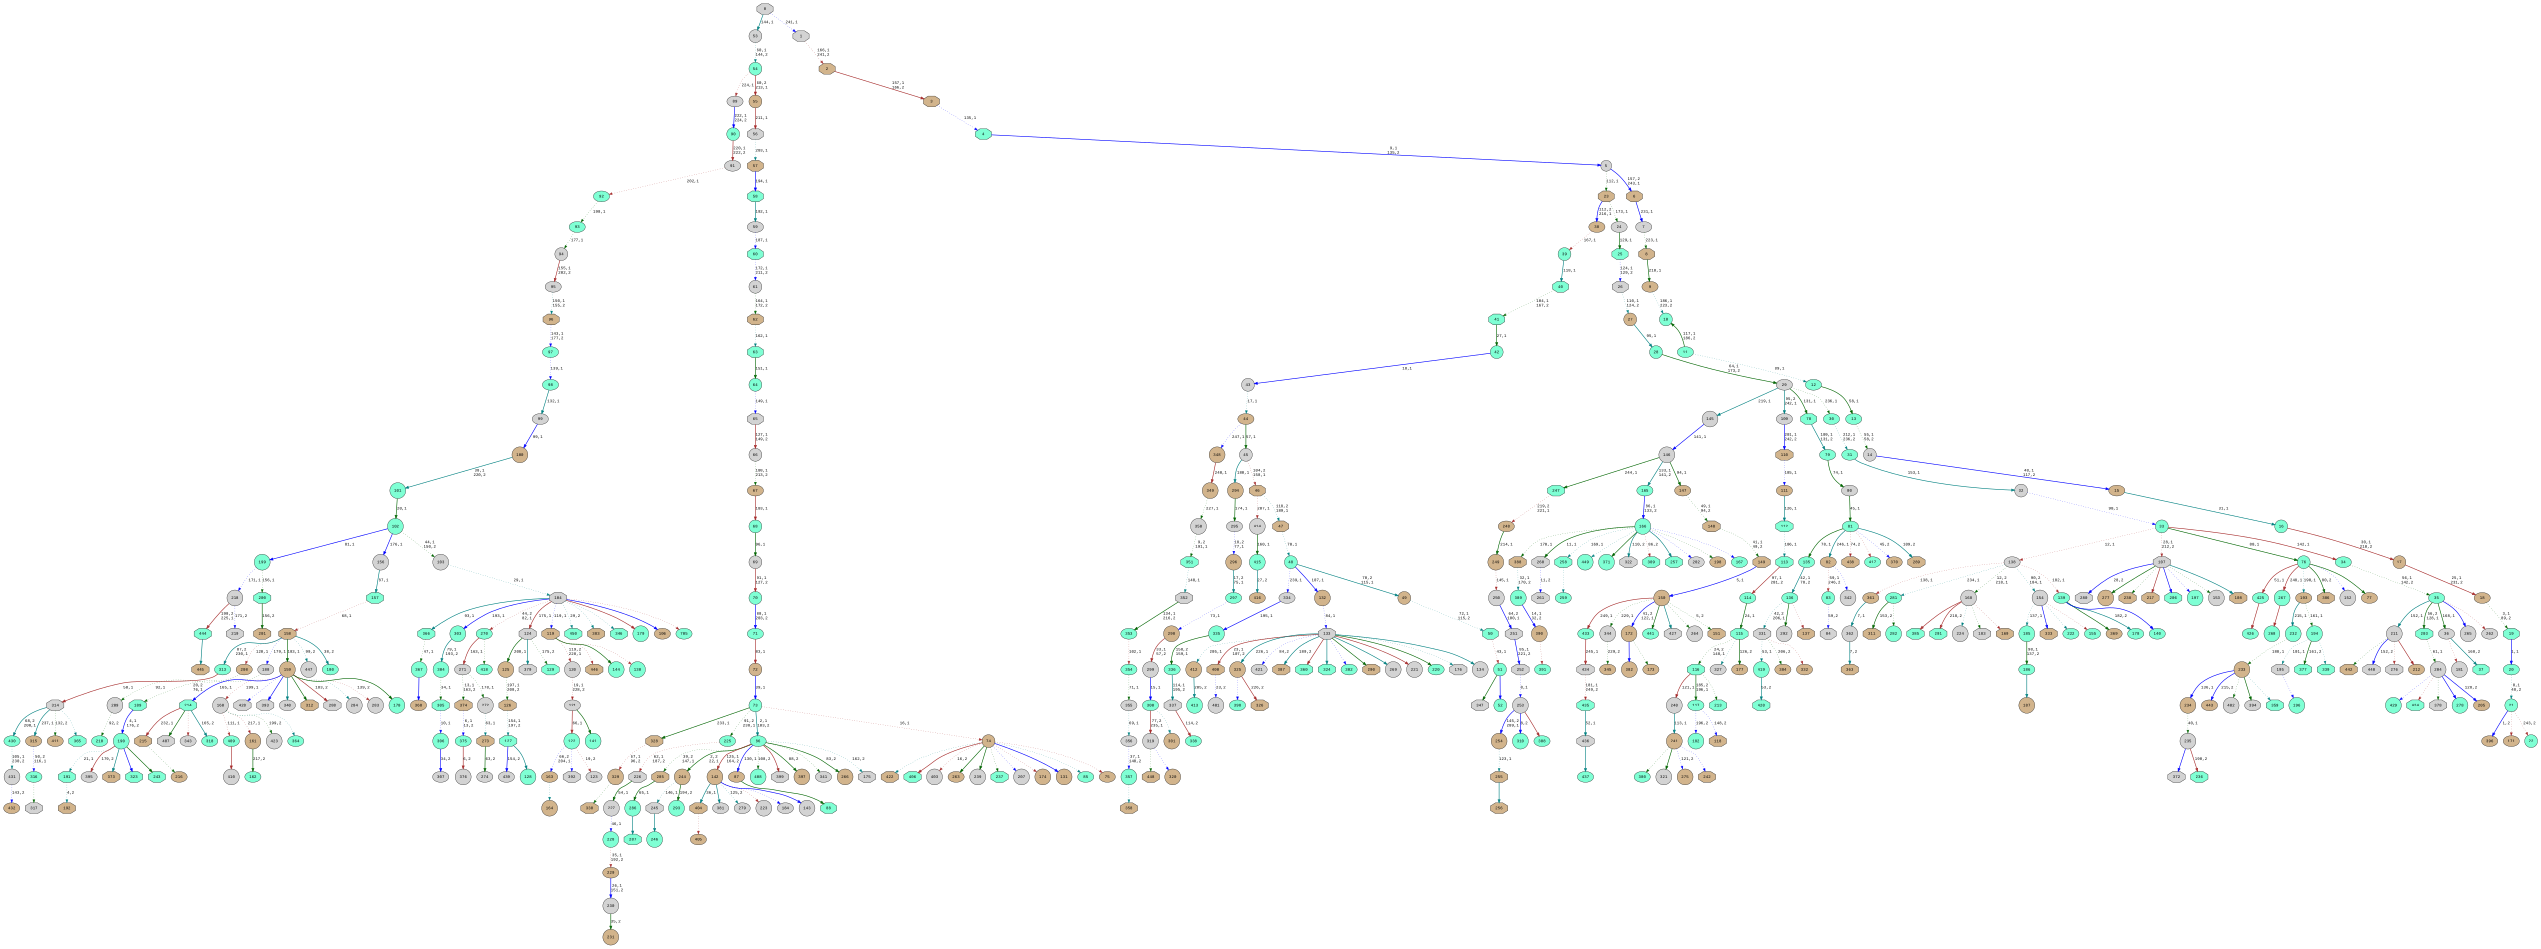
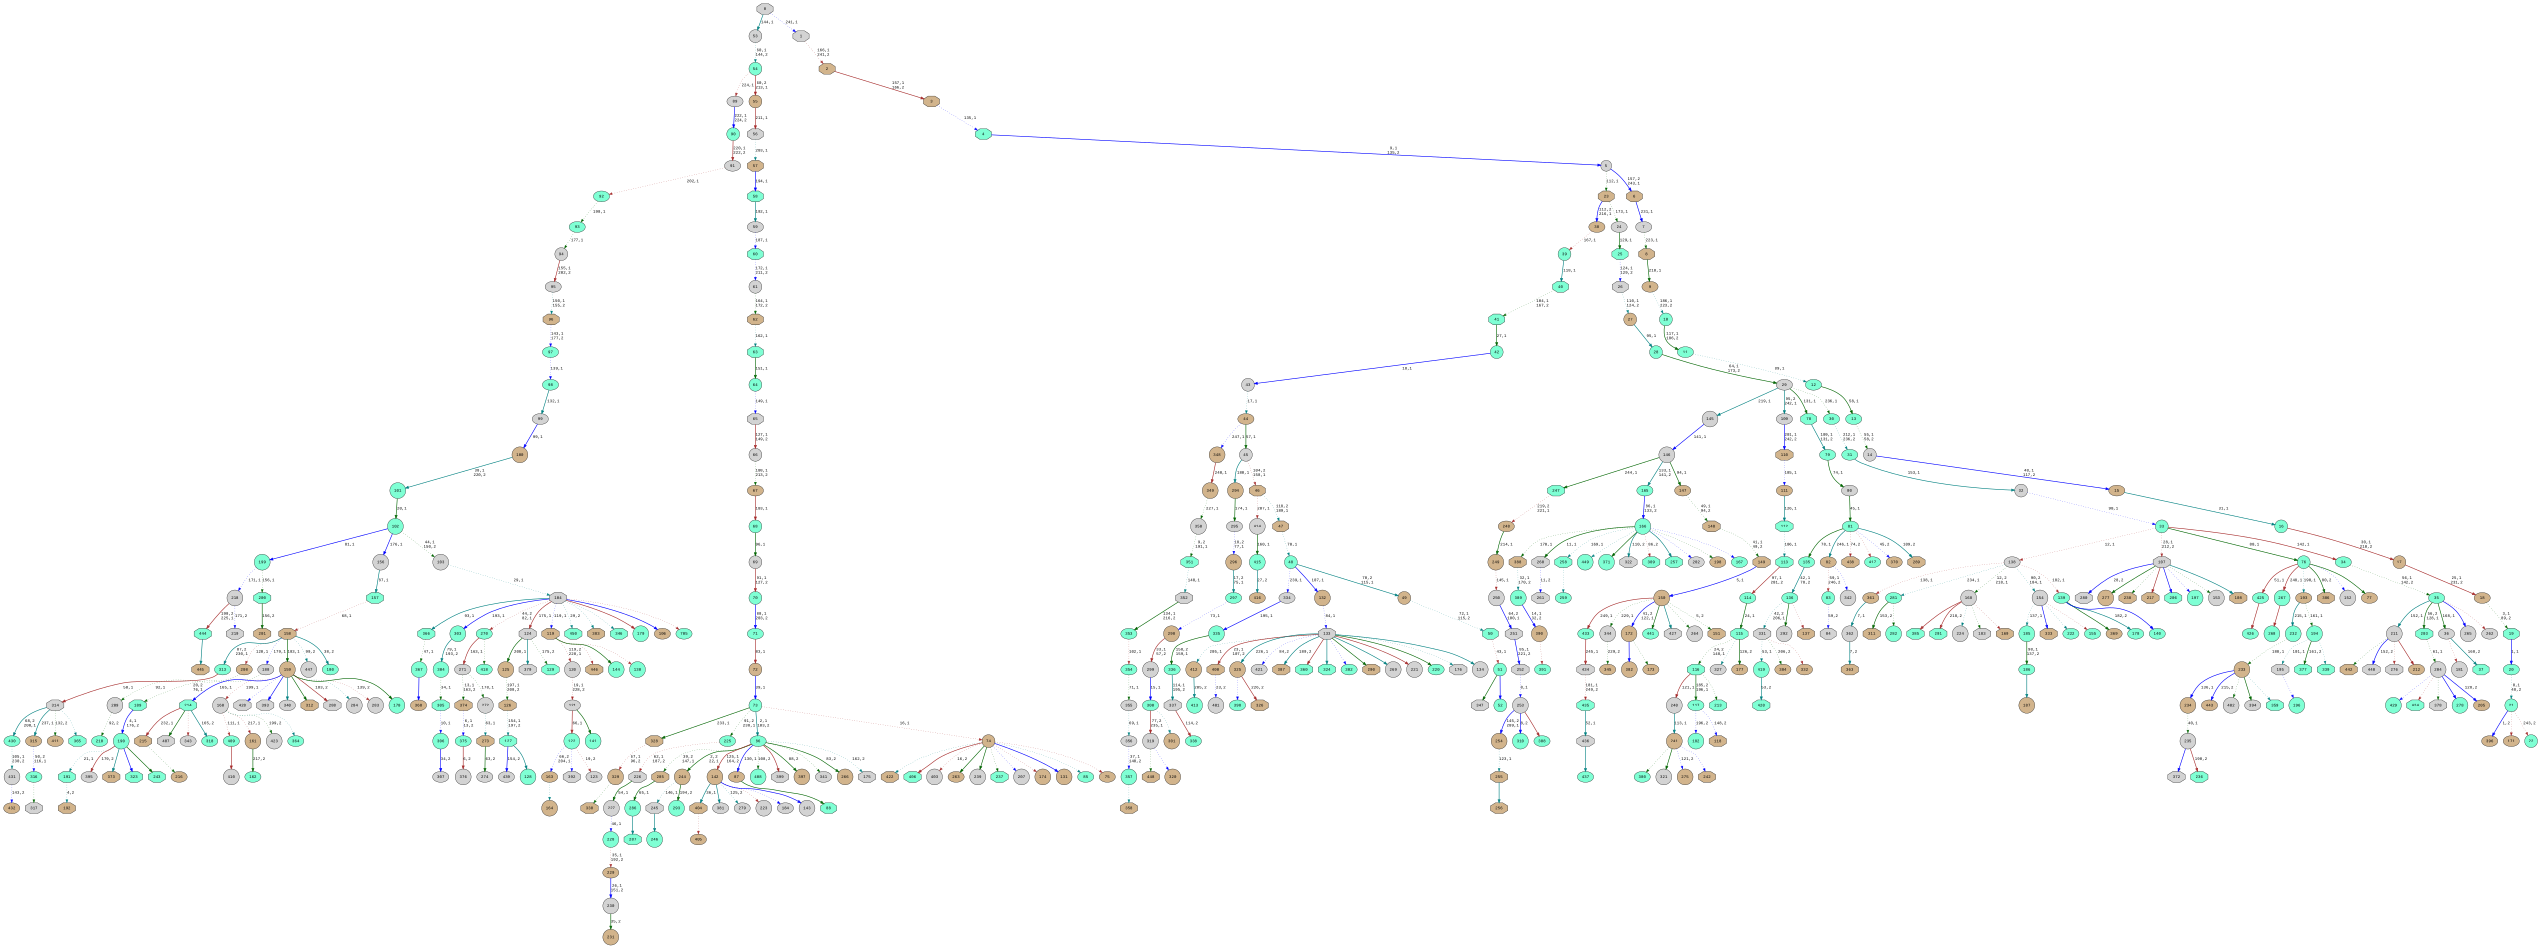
(1681, 335) -> (1666, 339)
